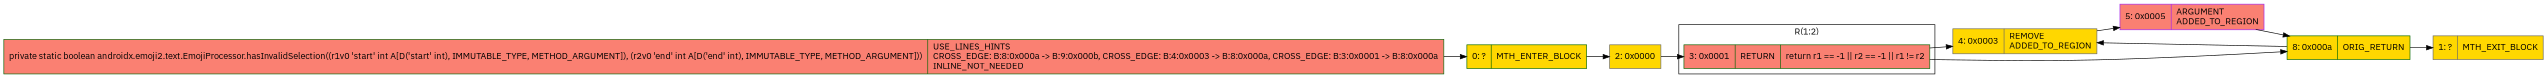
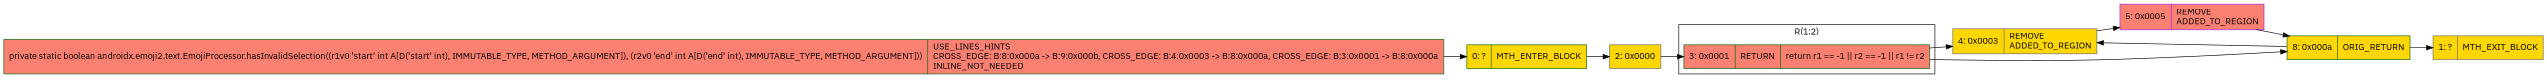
(2201, 12) -> (2194, 12)
